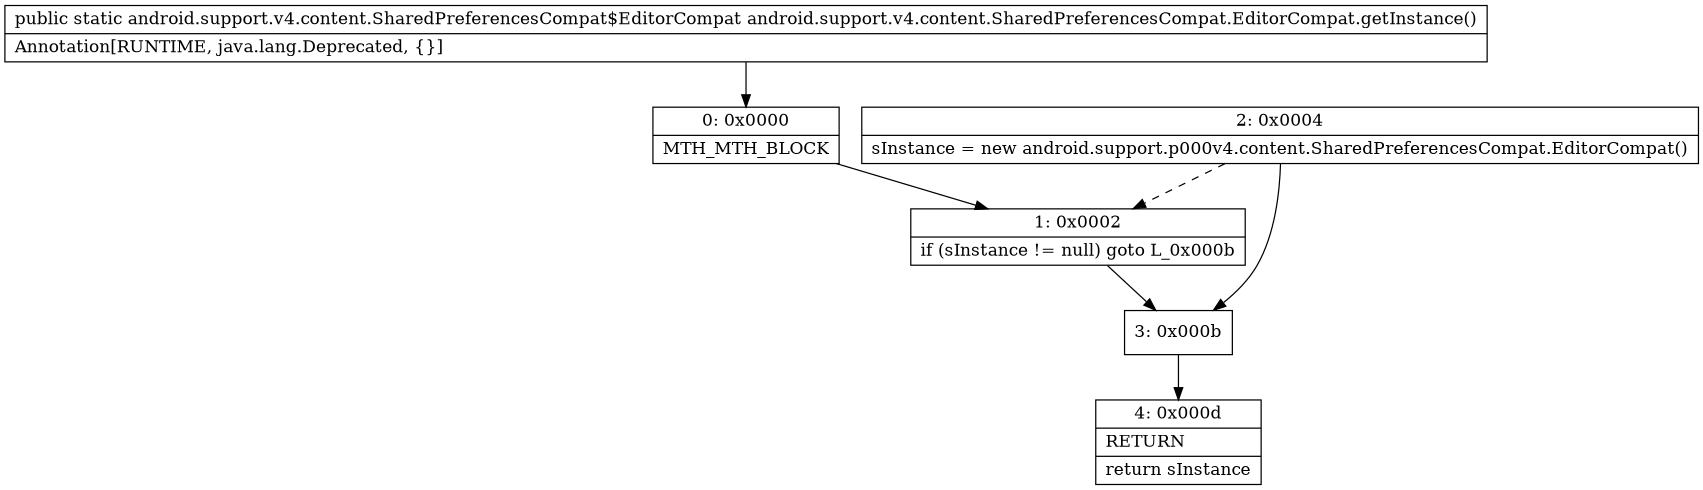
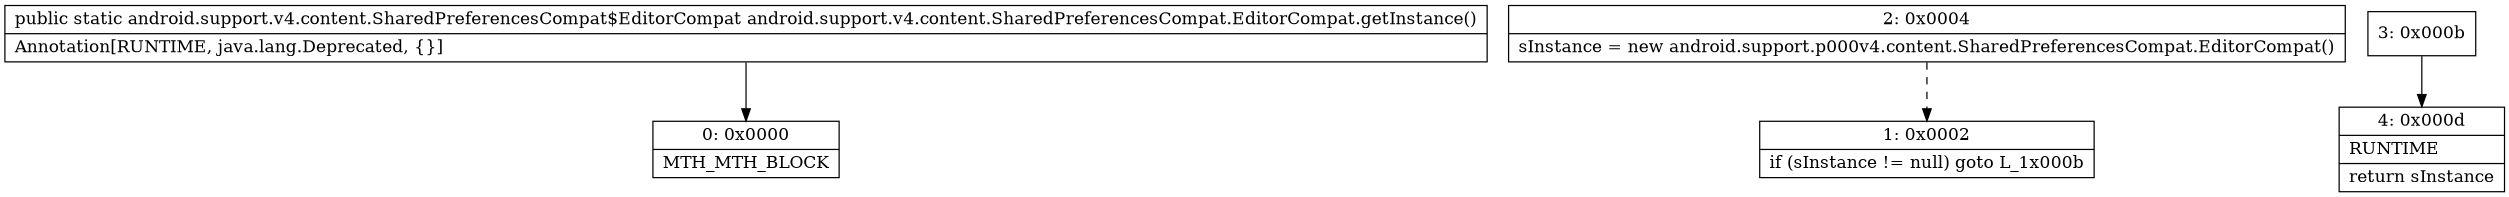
(906, 184) -> none
(1268, 240) -> none
(1078, 251) -> (1927, 163)
(1127, 284) -> none
(1145, 442) -> (2394, 149)
